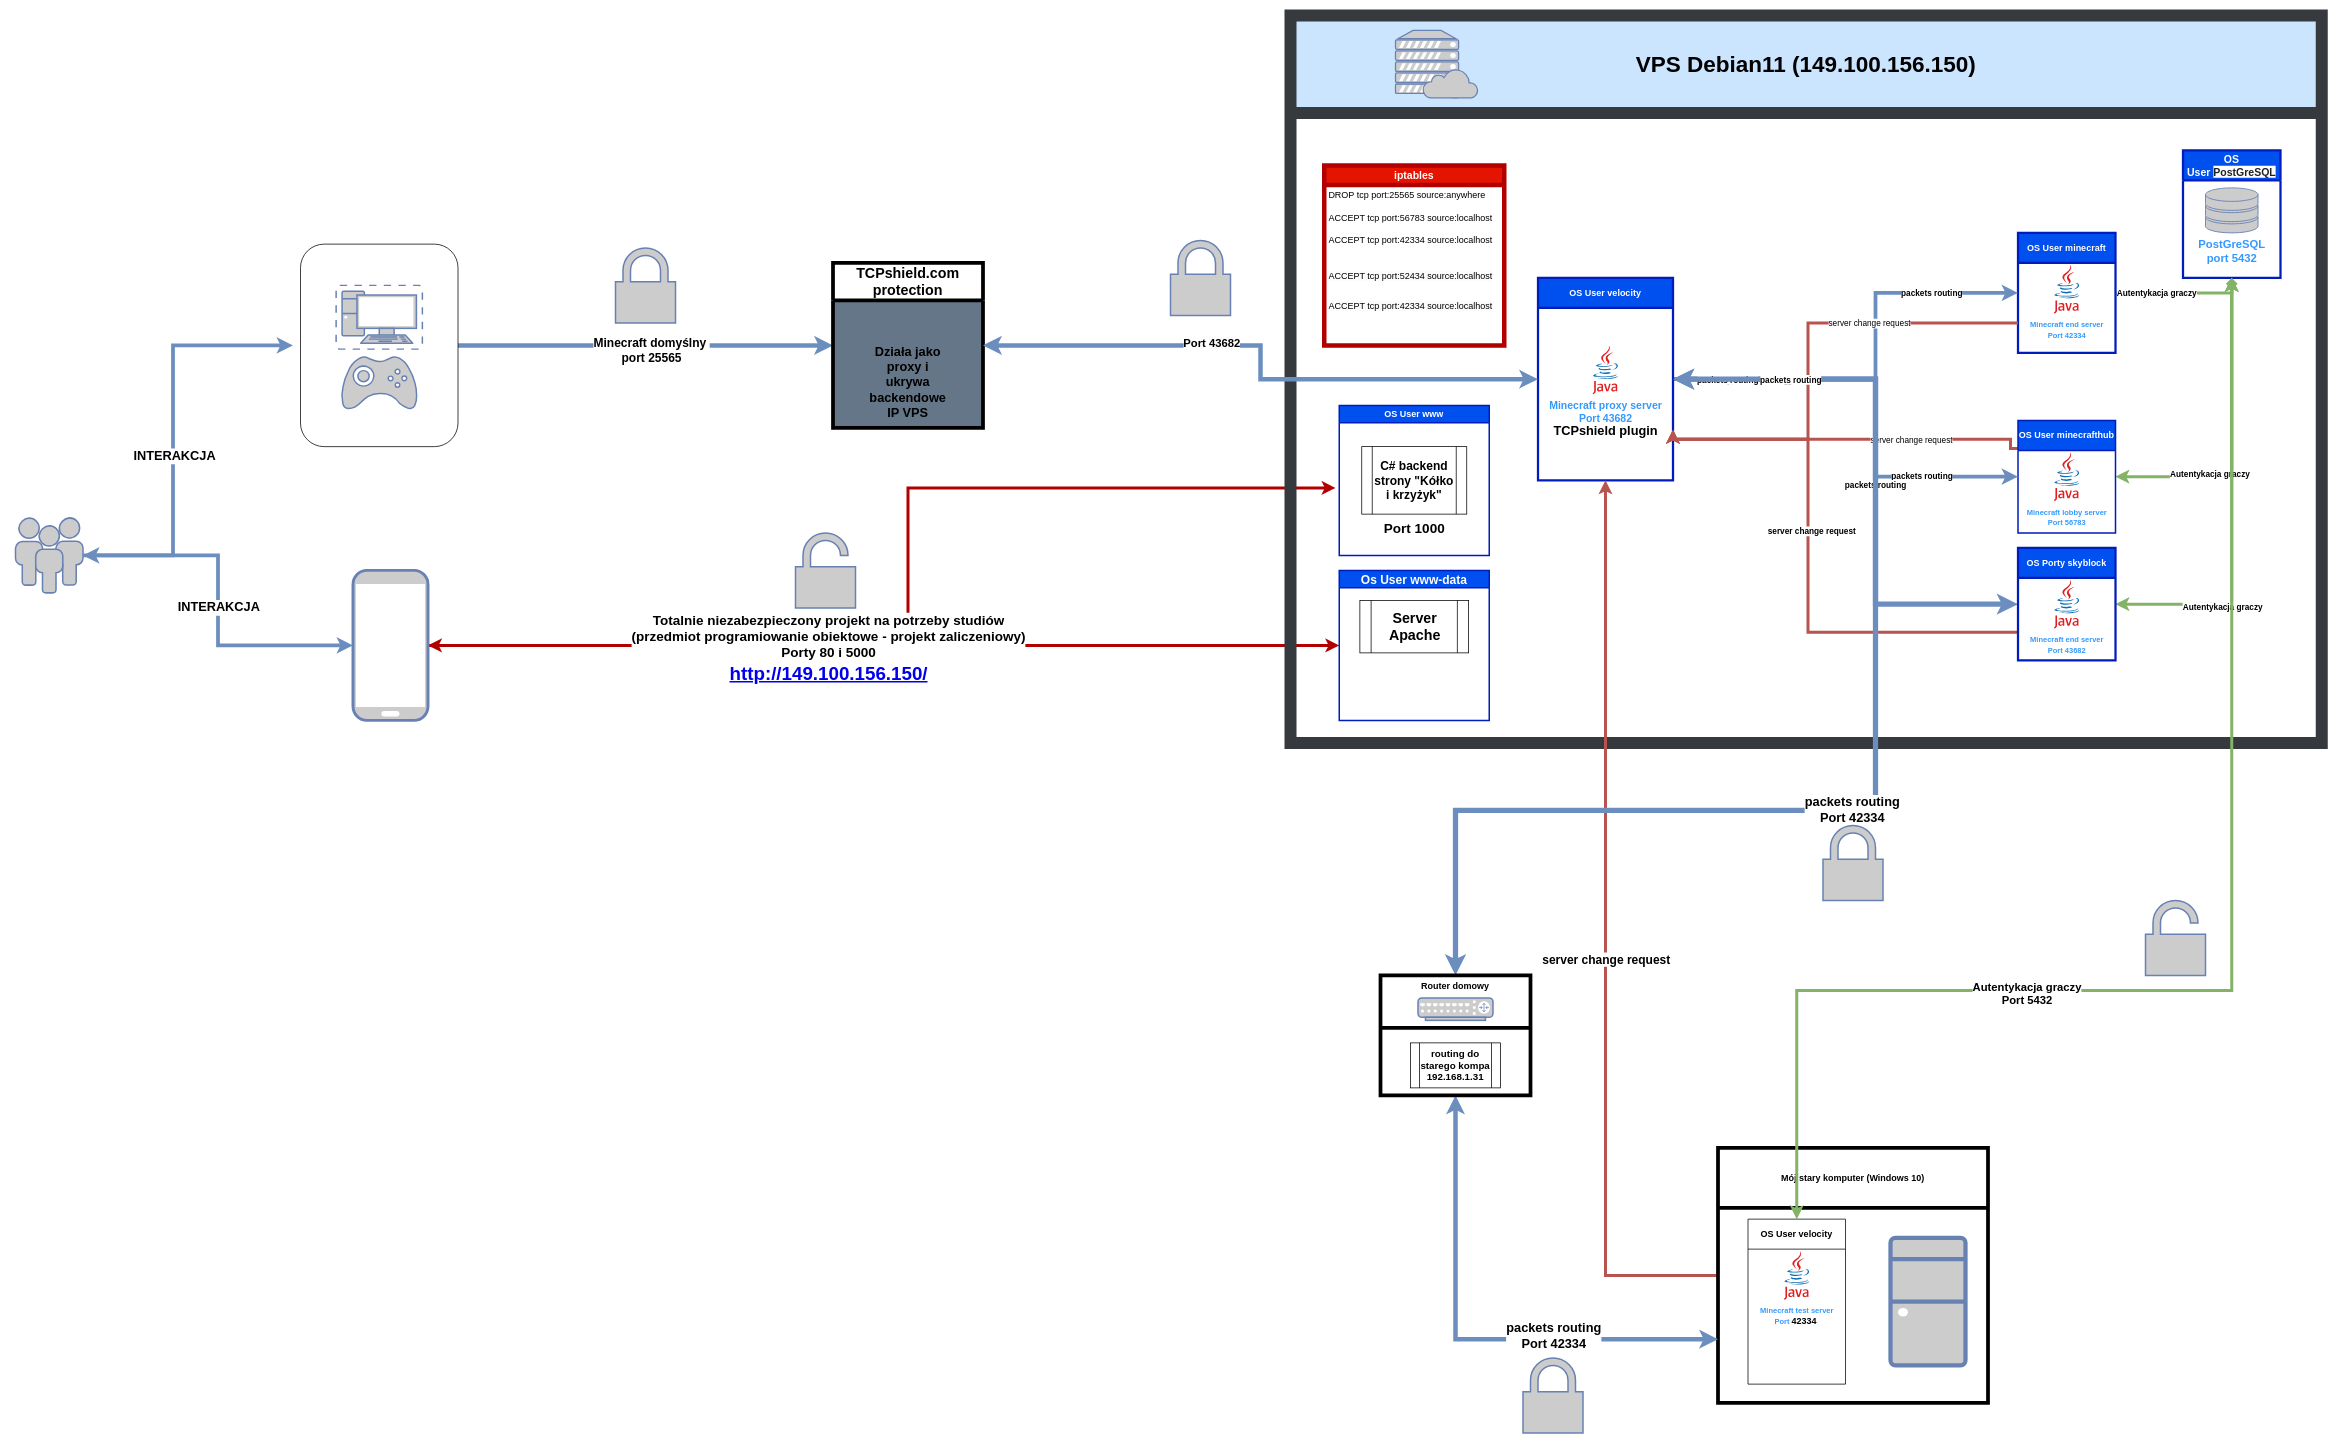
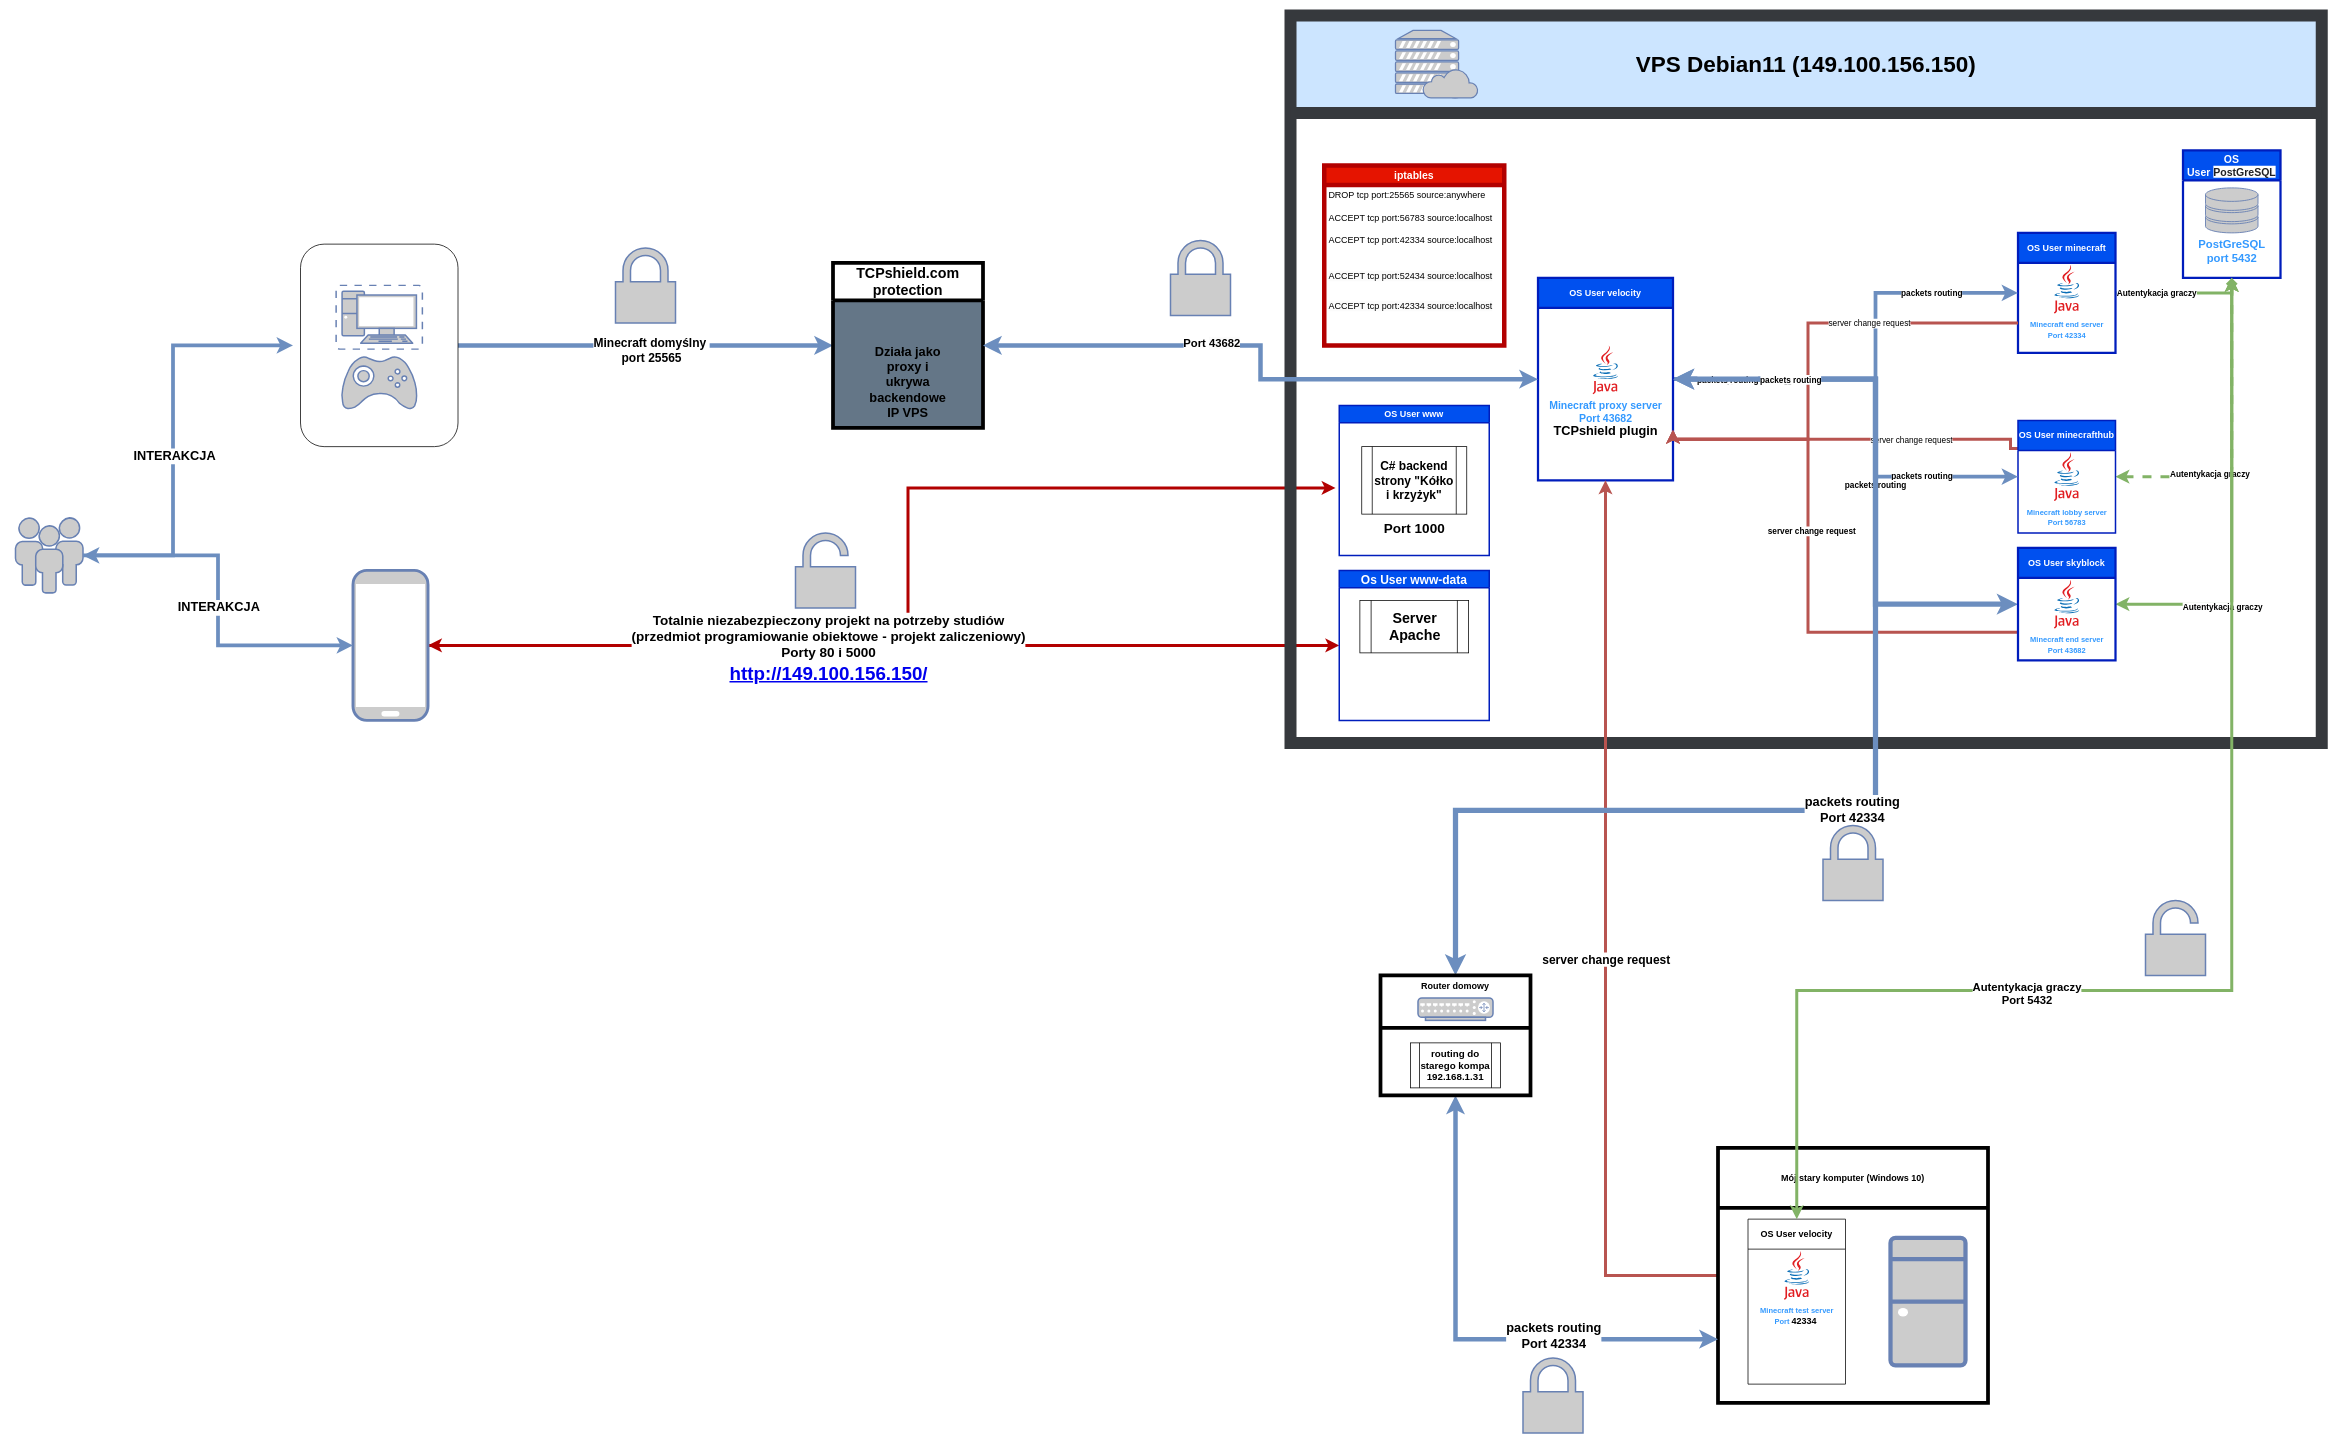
(2143, 477) -> (2143, 477)
(2067, 563) -> (2067, 563)
